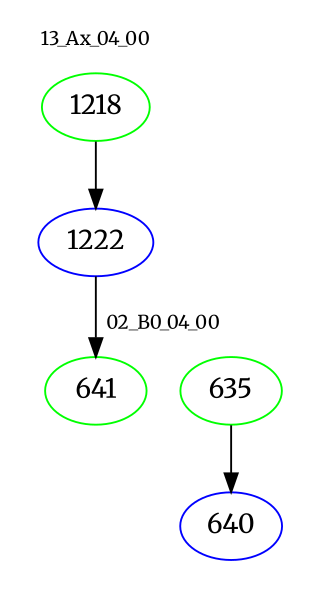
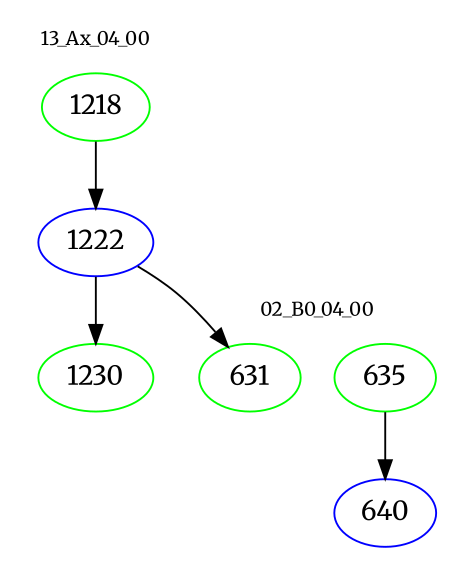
none -> (96, 378)
(96, 391) -> (250, 378)
